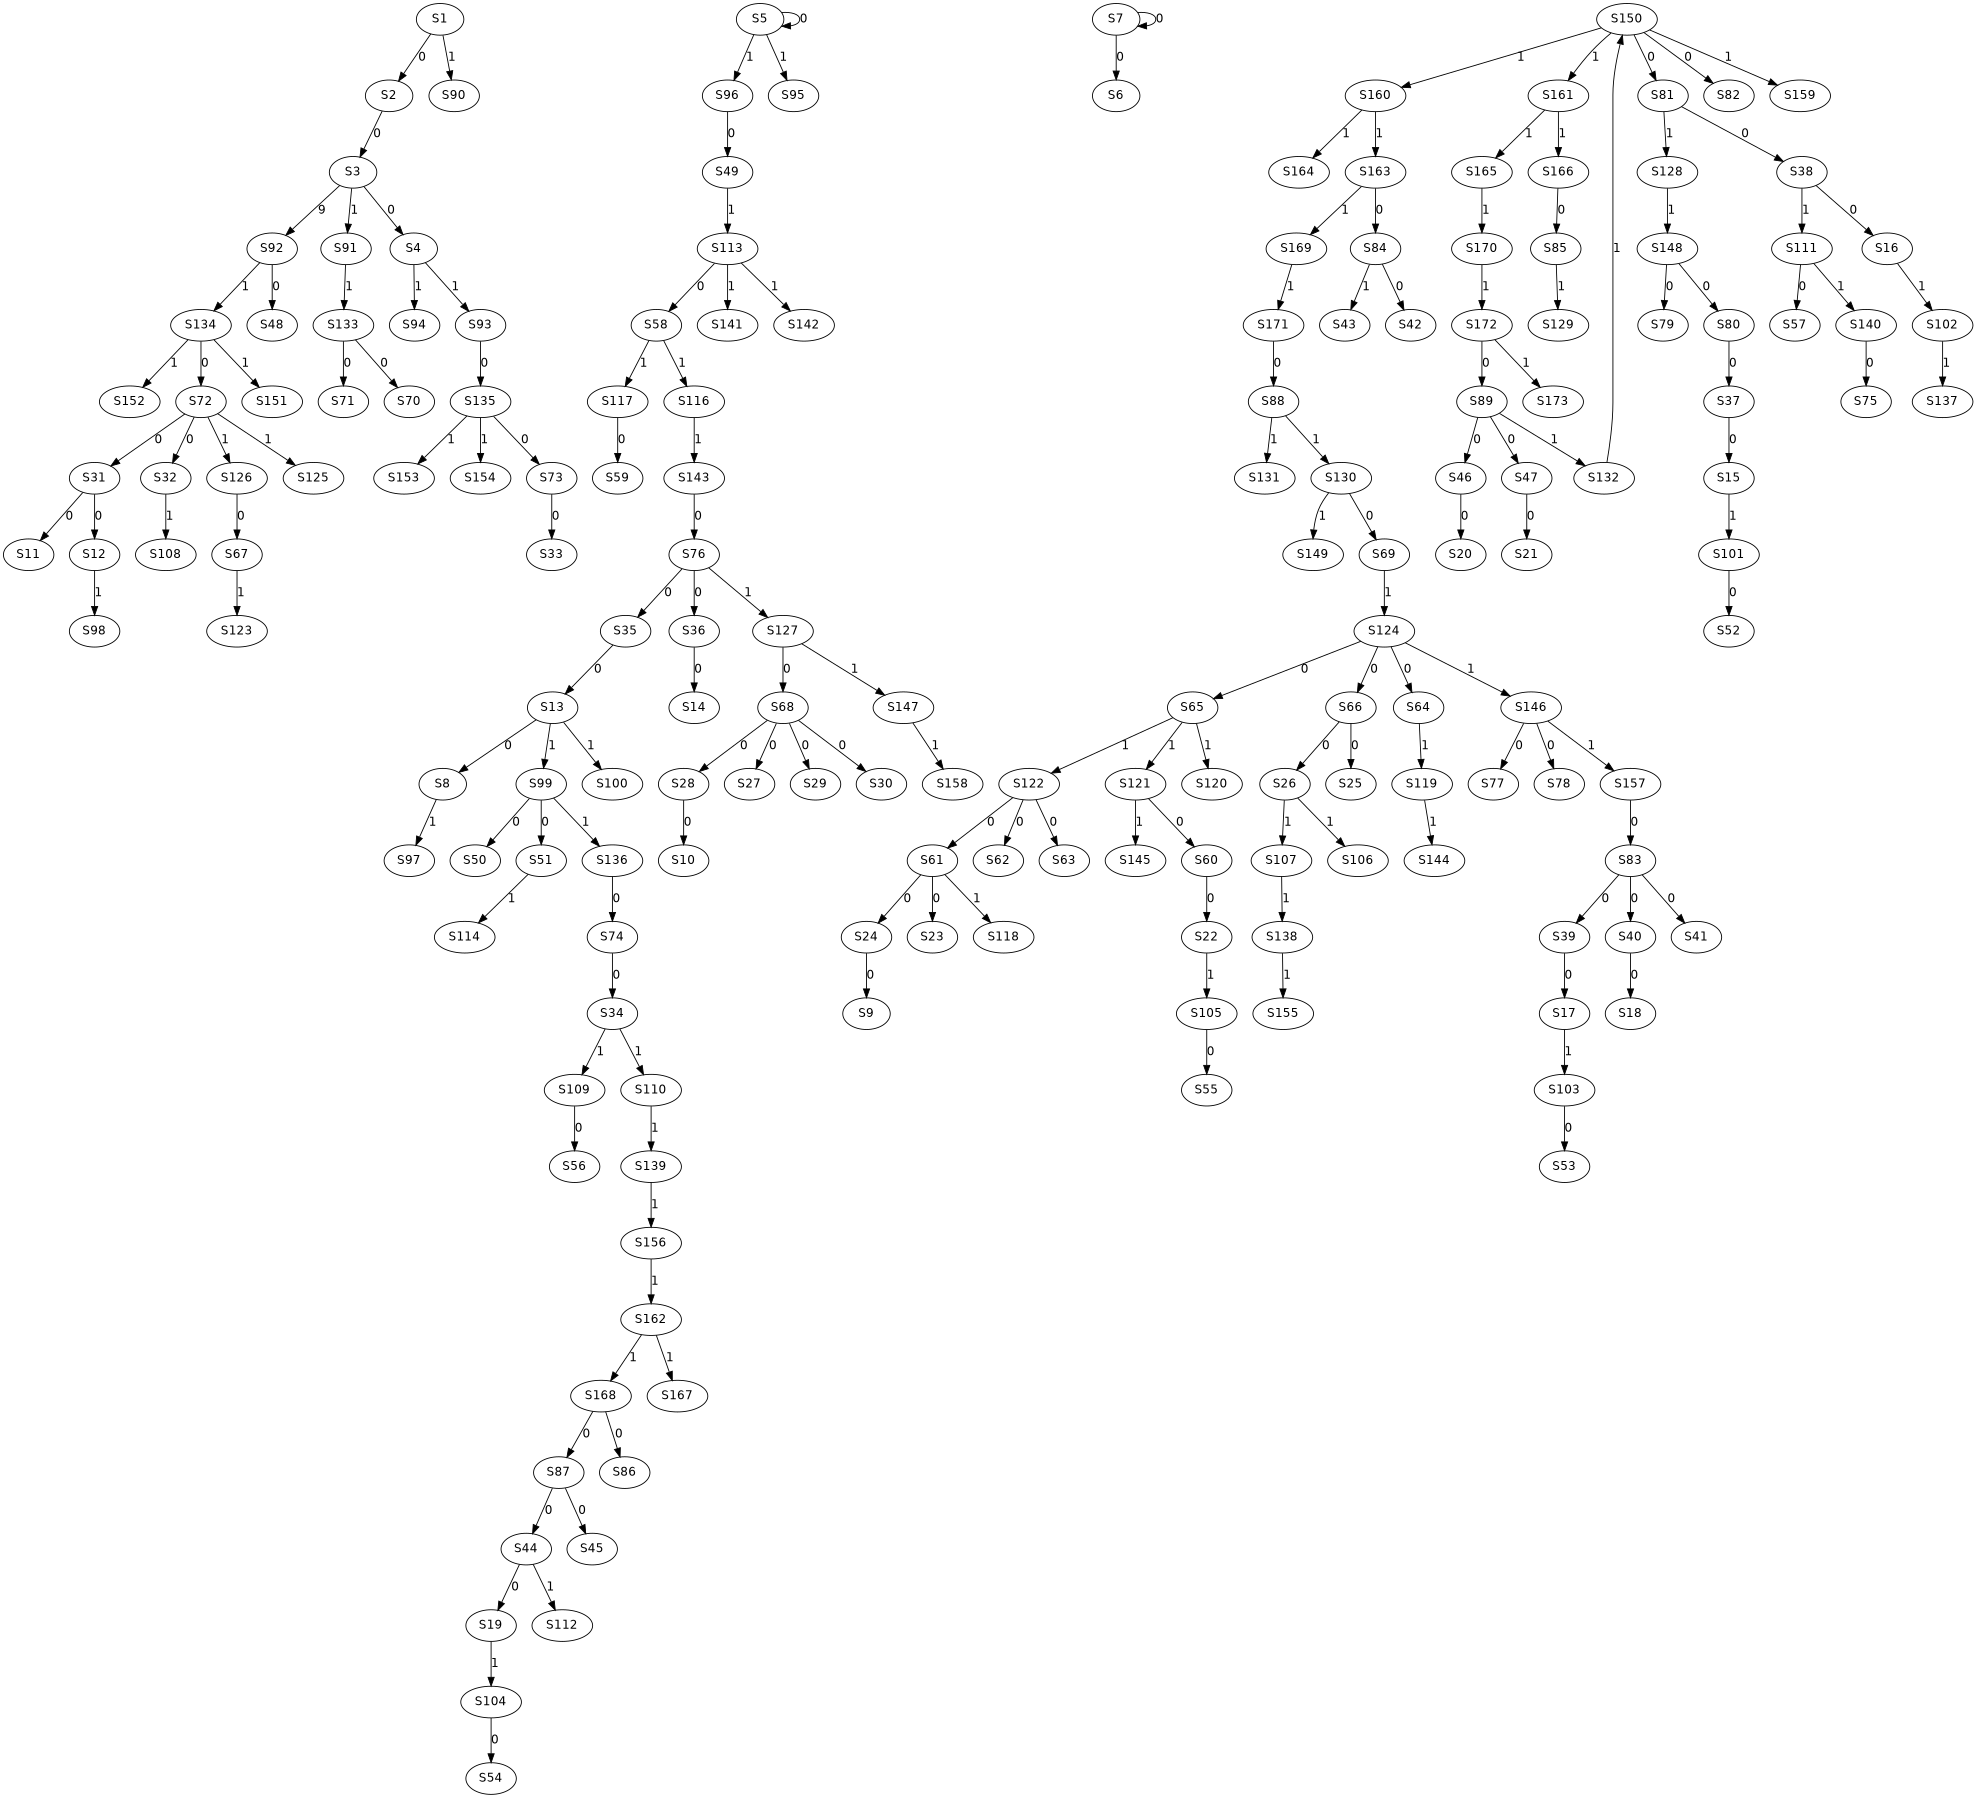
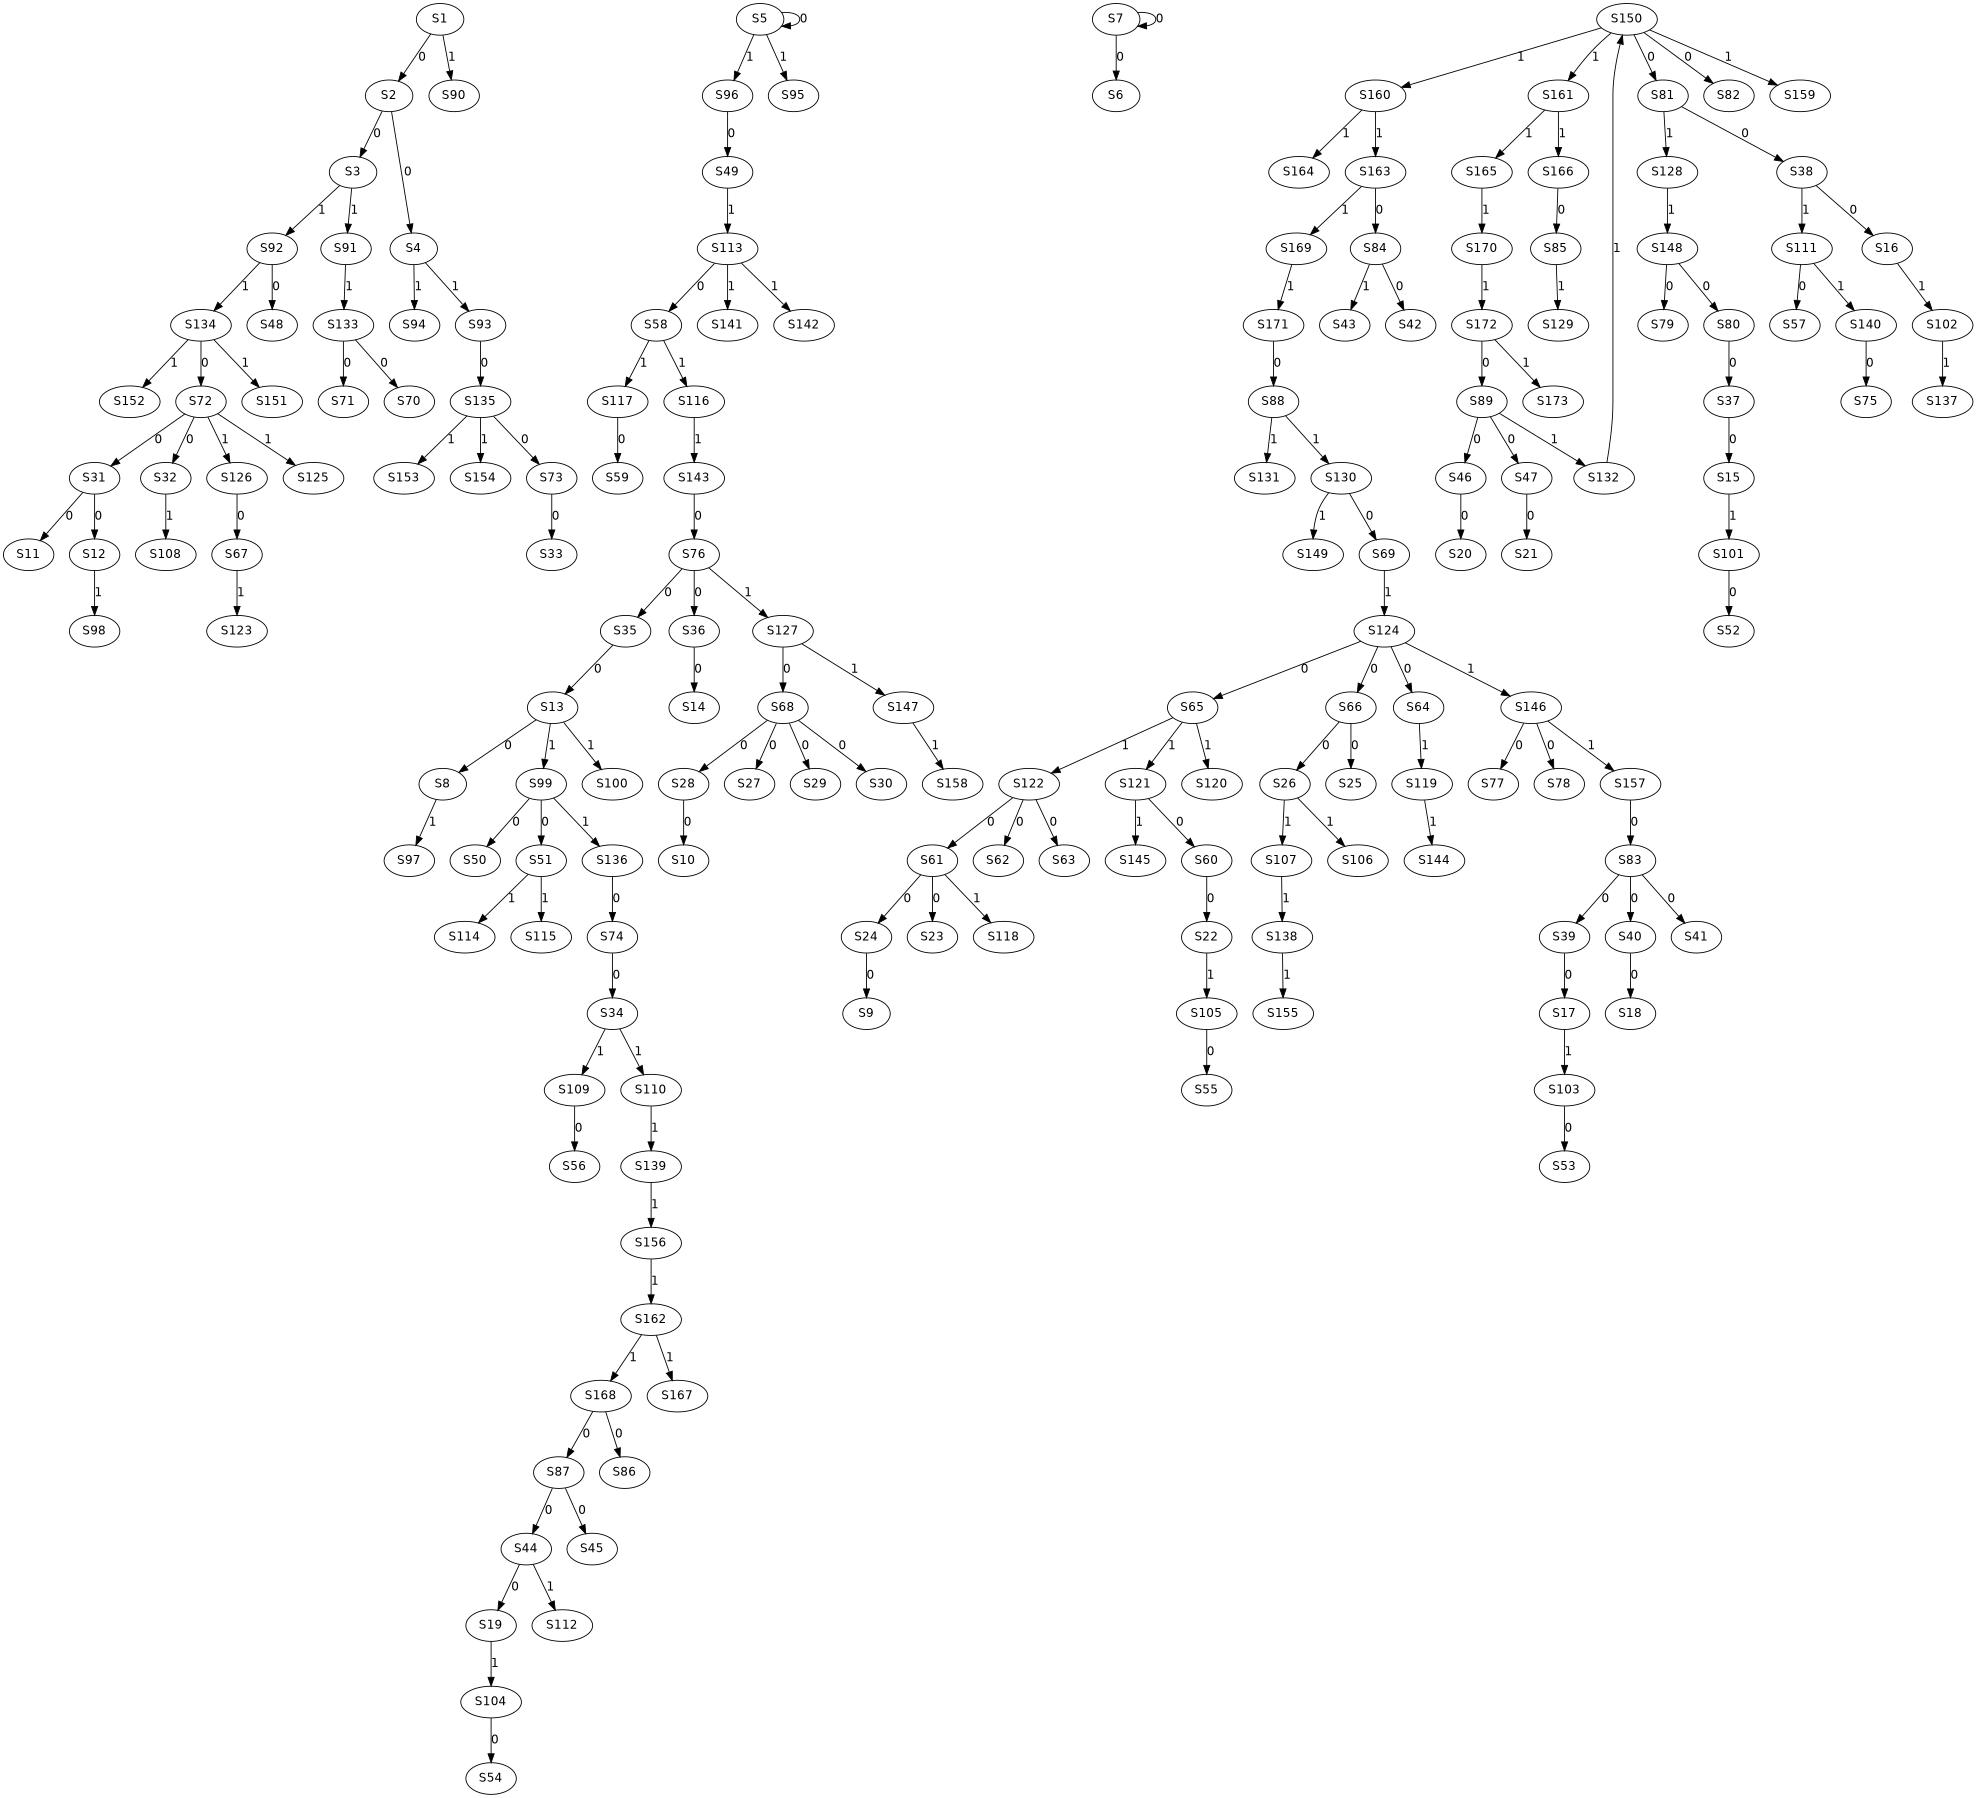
(381, 207) -> (401, 168)
(322, 211) -> (322, 211)
none -> (541, 937)
